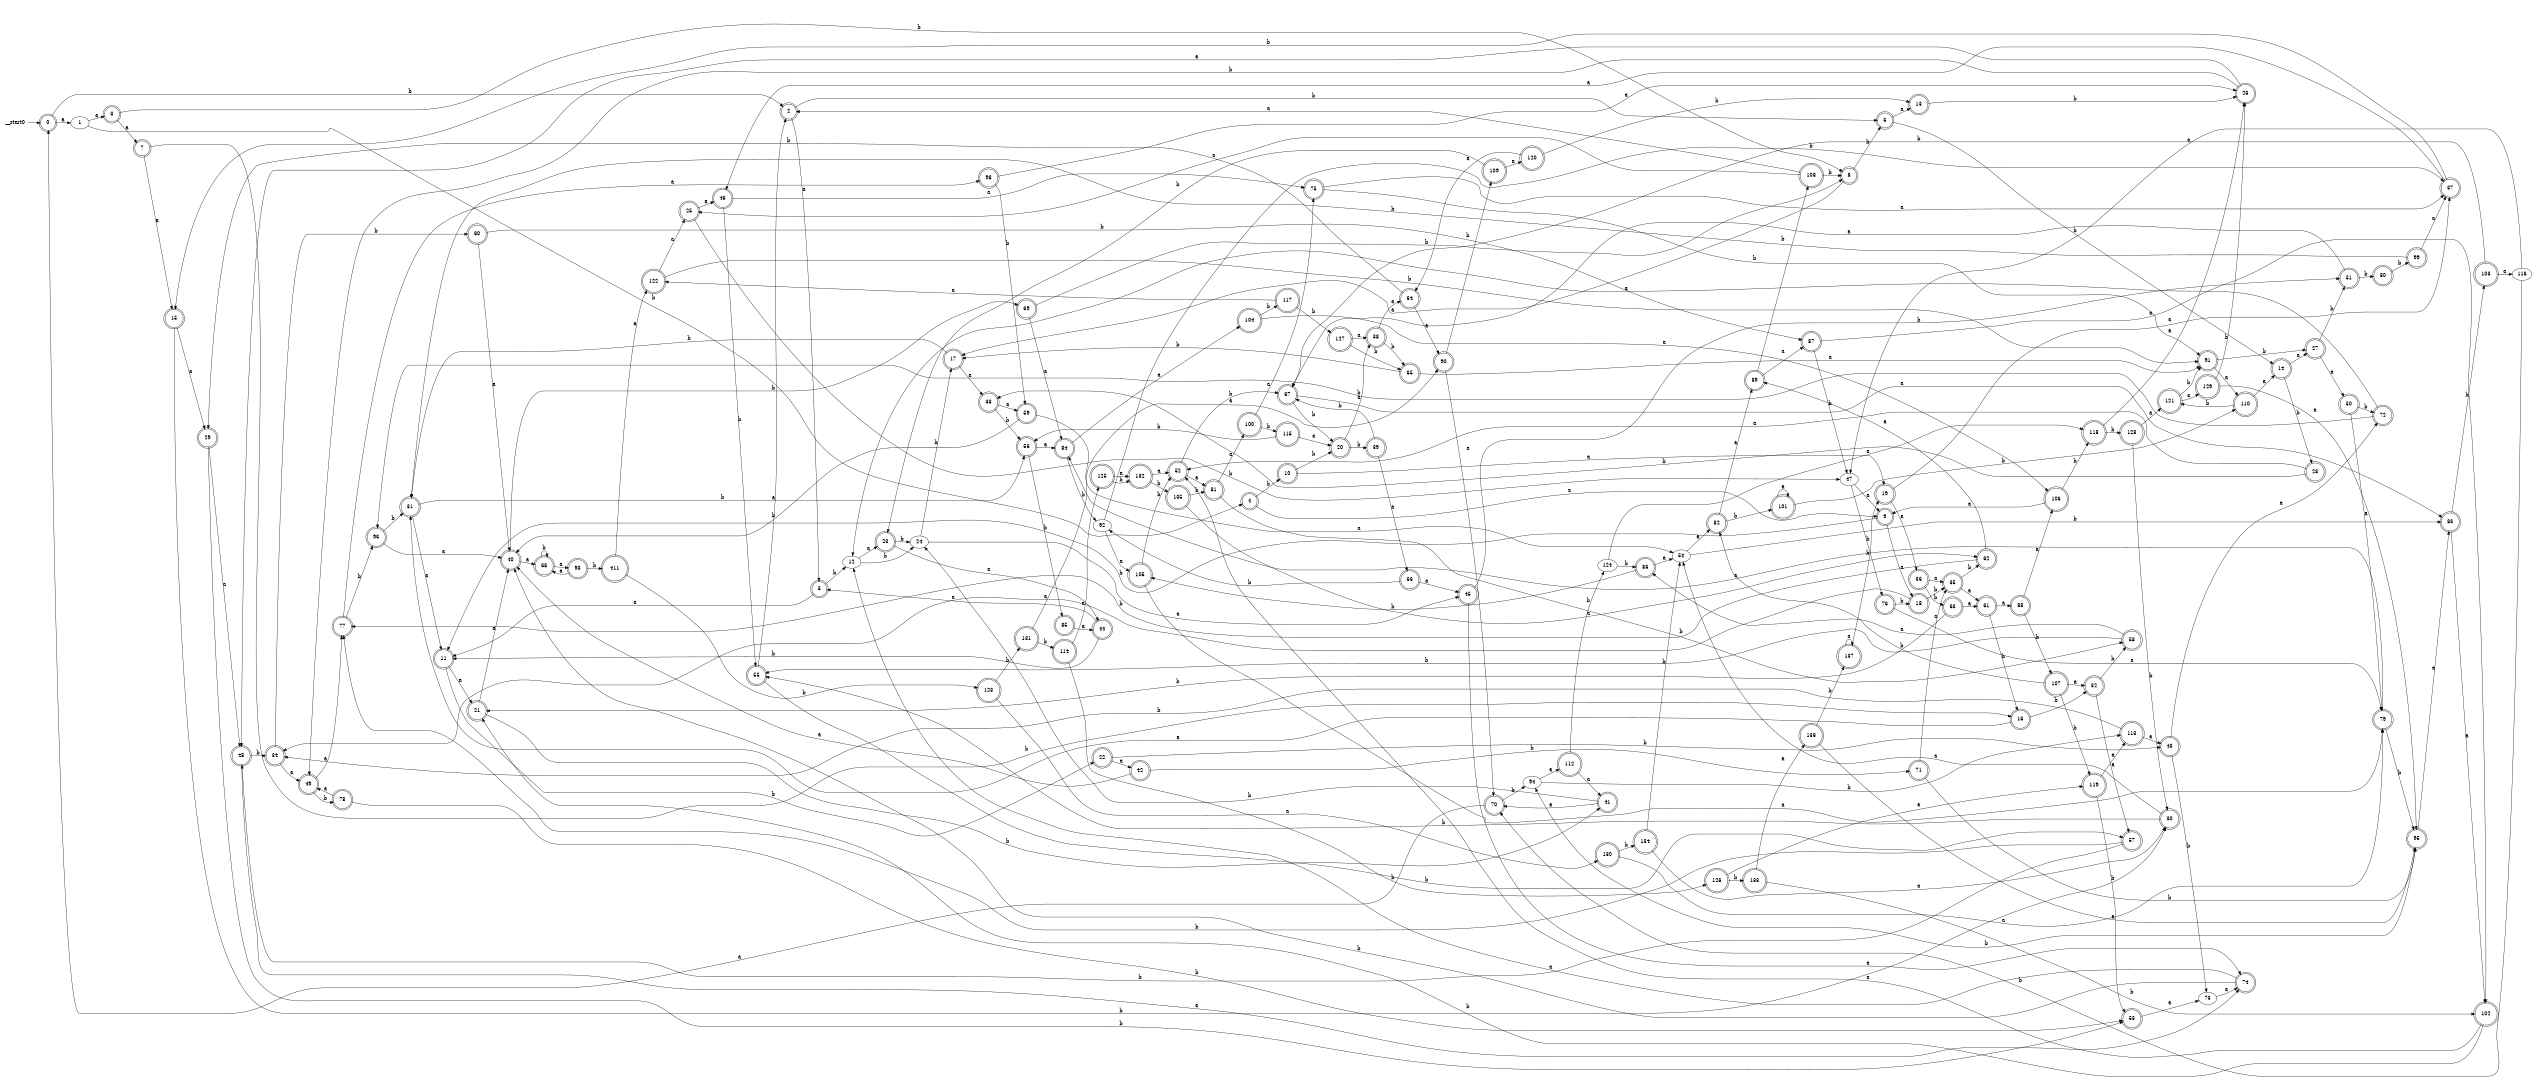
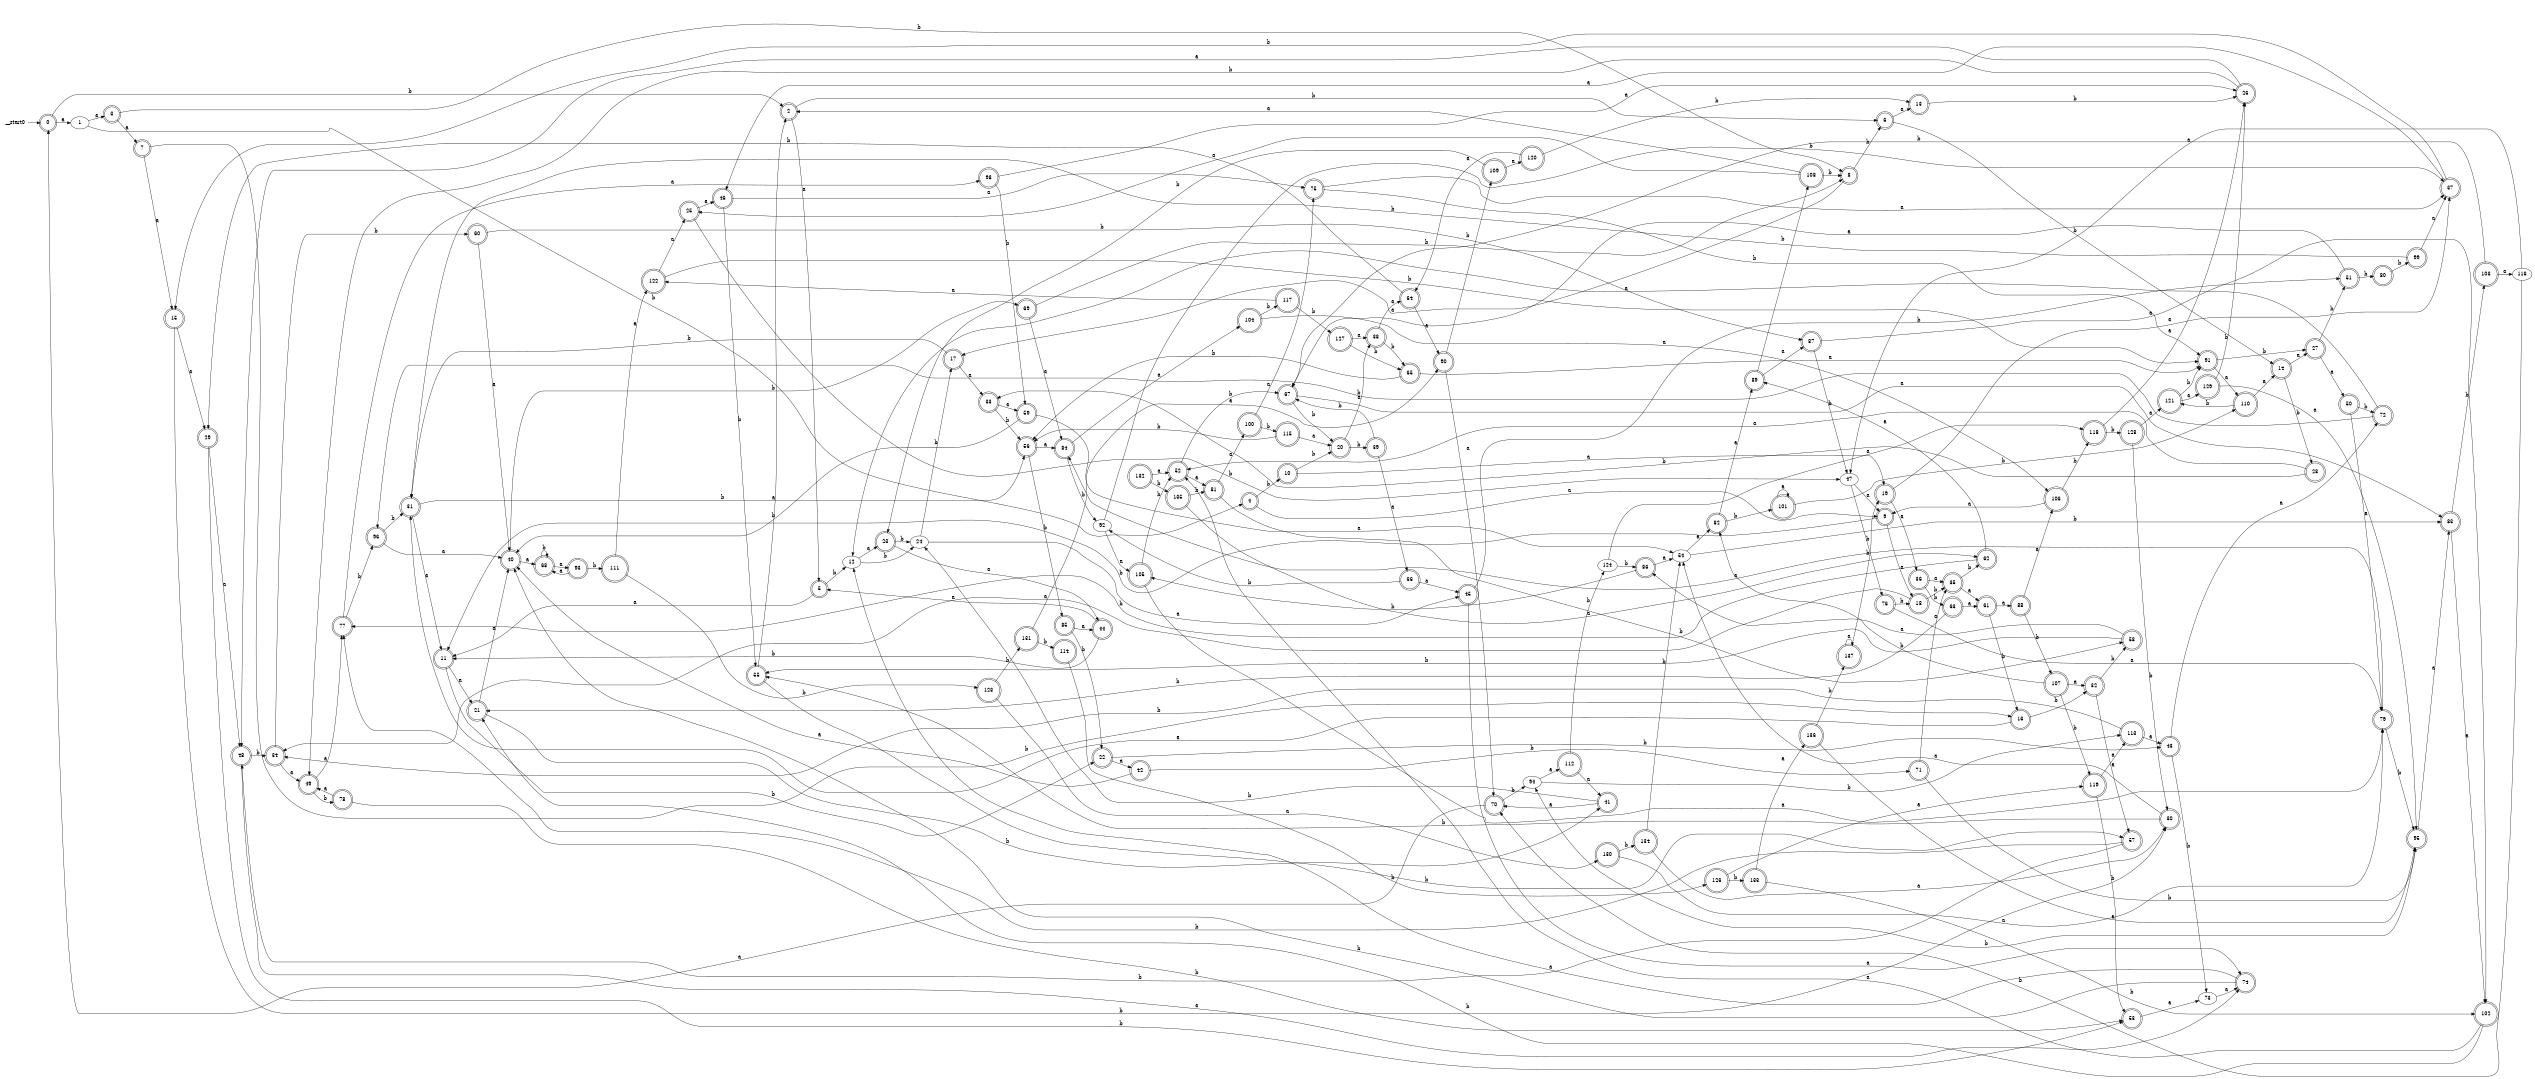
(1184, 348) -> (1207, 356)
(1102, 476) -> none
(615, 569) -> (615, 569)
none -> (1093, 686)
